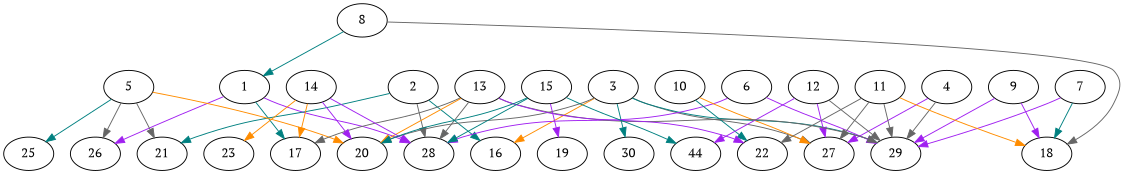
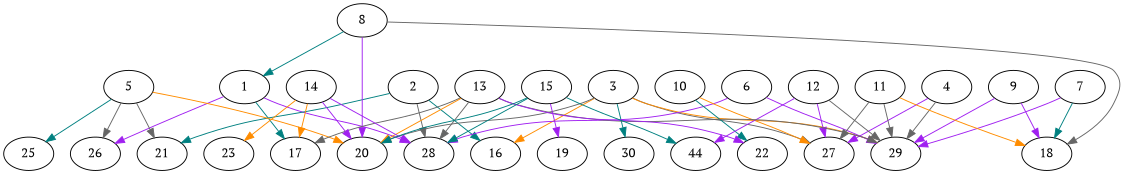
none -> (362, 82)
(829, 116) -> none
(750, 120) -> (750, 120)
